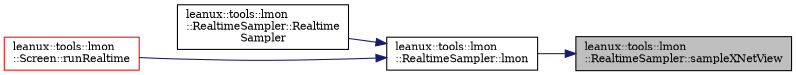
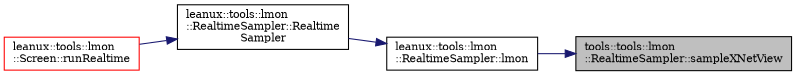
(684, 54) -> (684, 54)
(258, 60) -> (153, 42)
